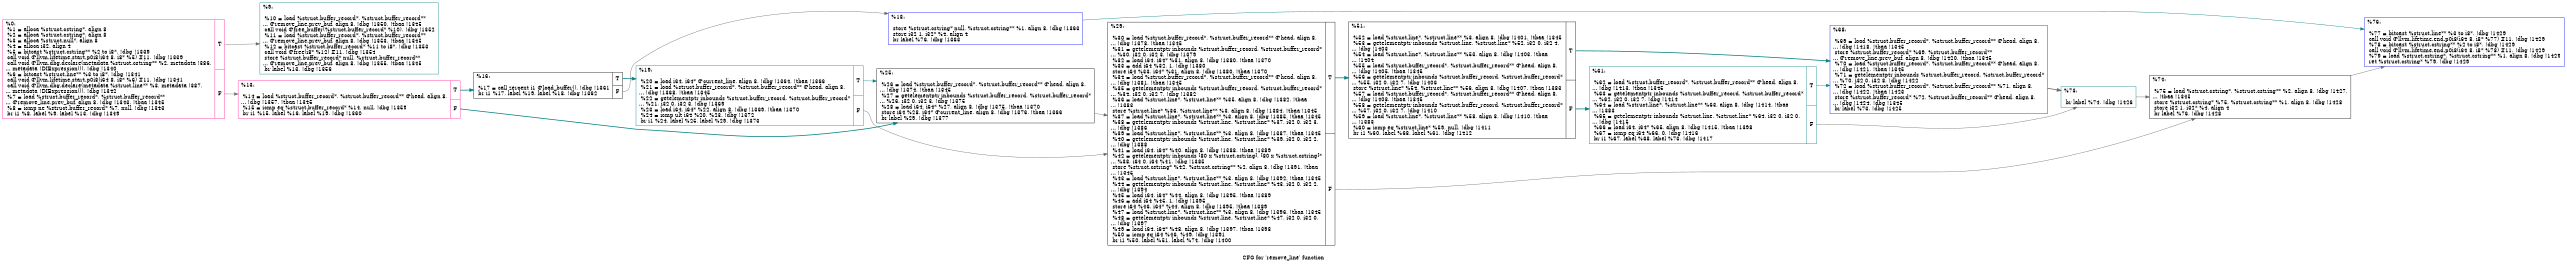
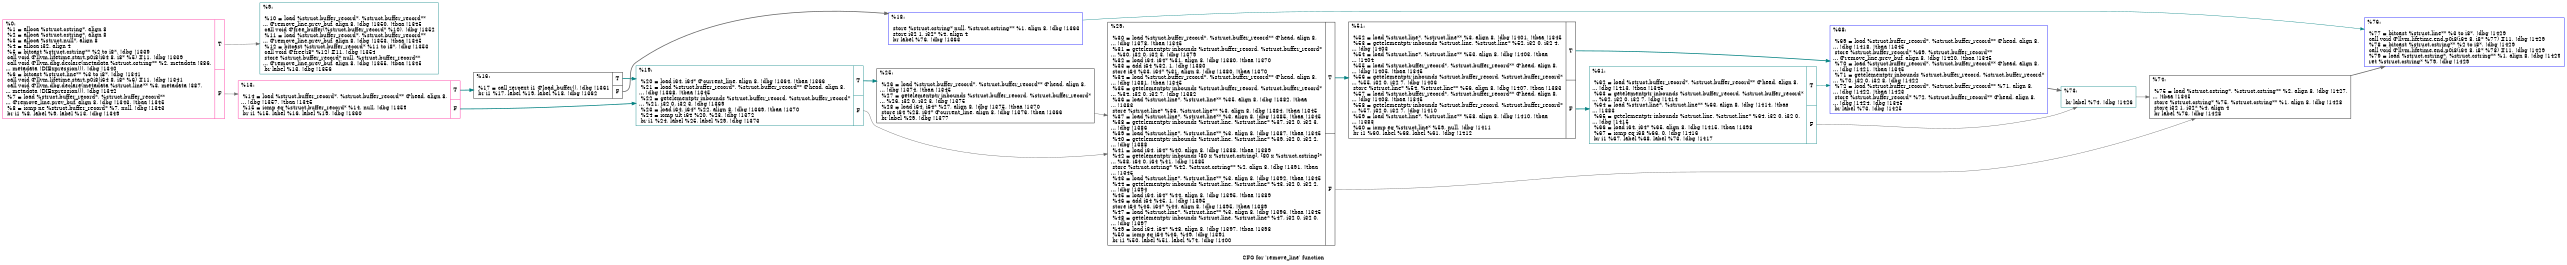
(738, 21) -> (738, 21)
(2366, 72) -> (2366, 72)
(868, 81) -> (868, 81)
(677, 132) -> (546, 107)
(1645, 133) -> (1645, 133)
